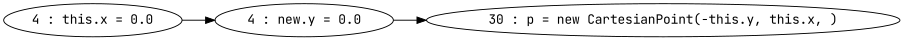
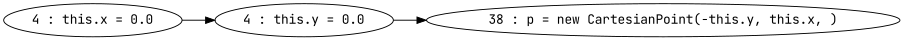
(304, 20) -> (304, 20)
(663, 20) -> (663, 20)
